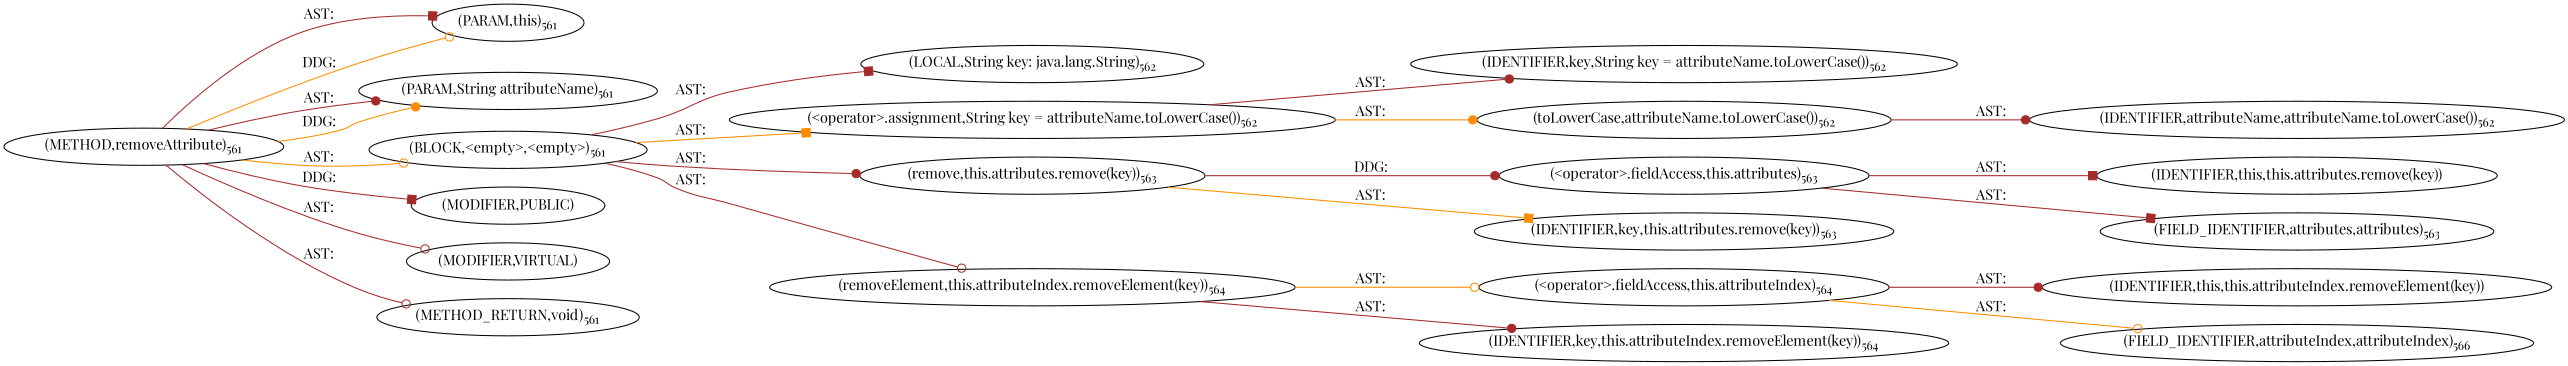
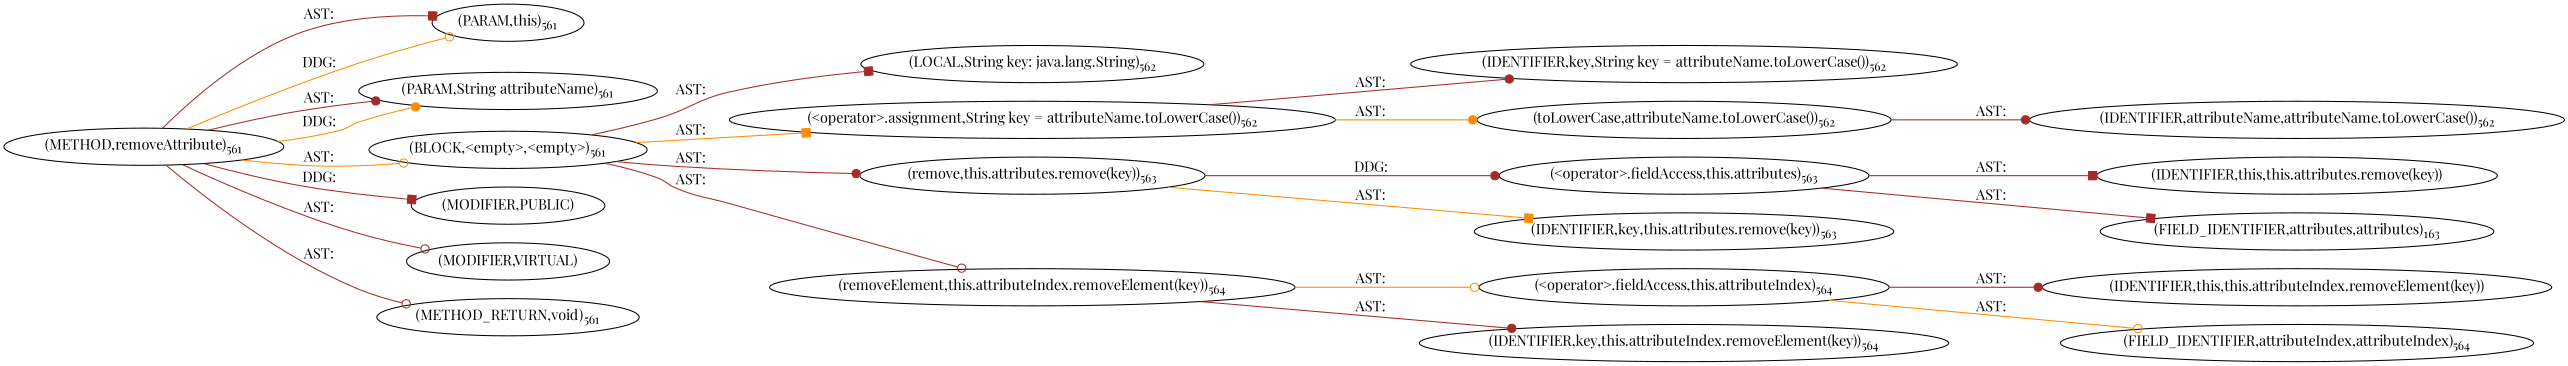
(2432, 230) -> (2432, 230)
(2462, 342) -> (2462, 342)
